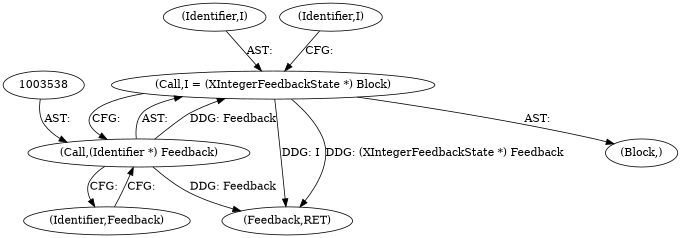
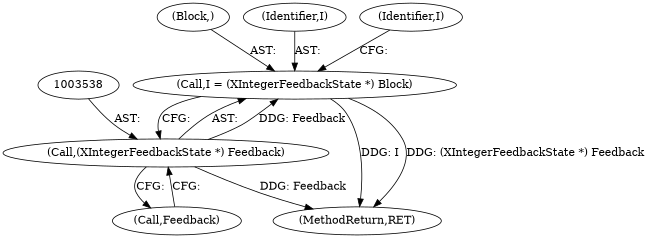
(482, 117) -> (239, 48)
(139, 153) -> (166, 153)
(107, 221) -> (177, 221)
(287, 221) -> (357, 221)
